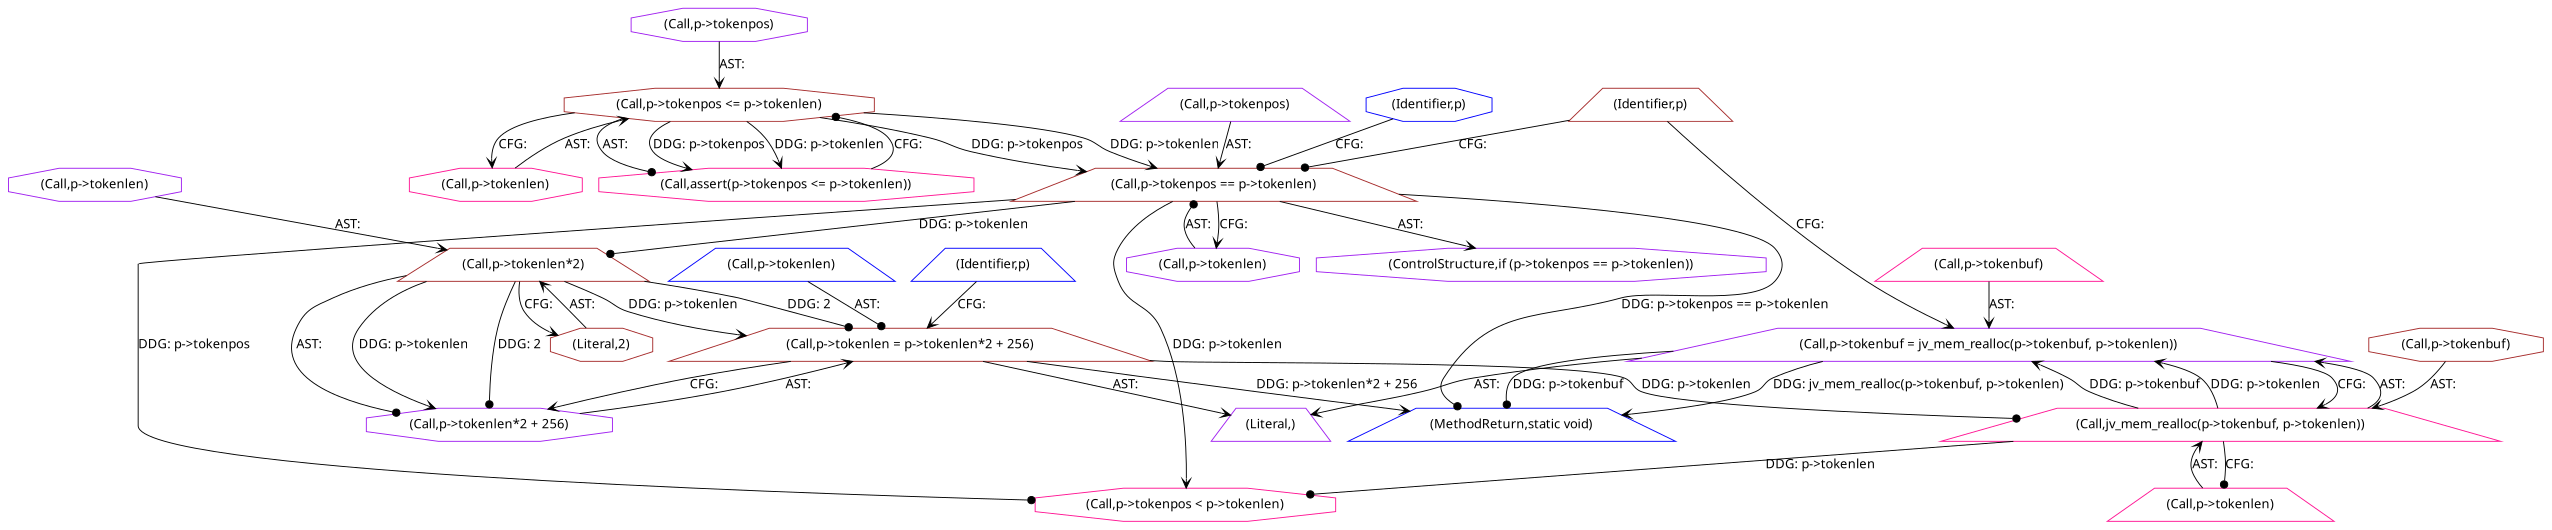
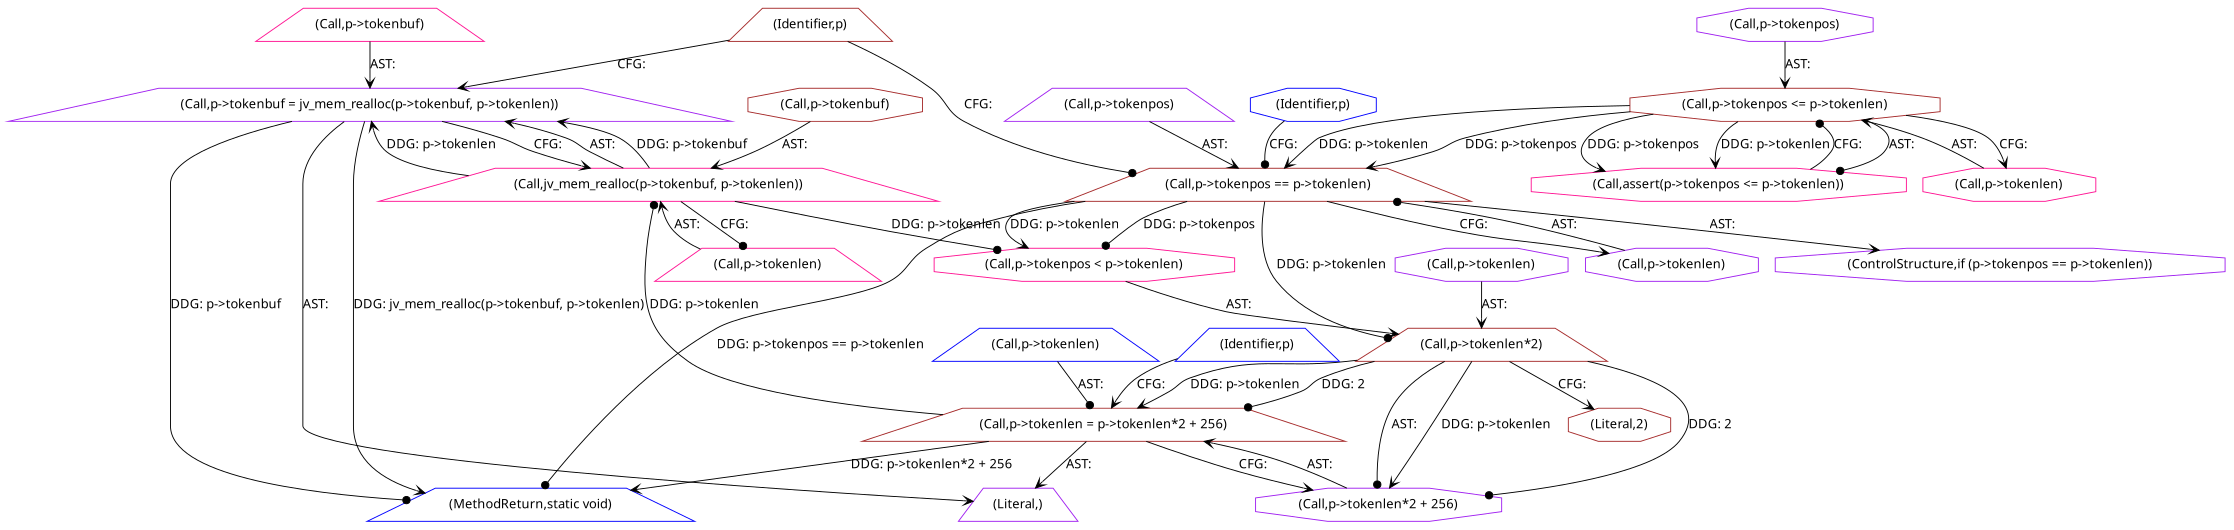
(566, 308) -> (1256, 316)
